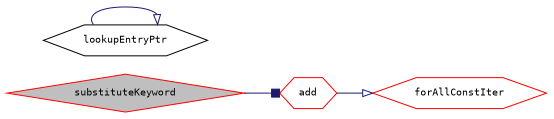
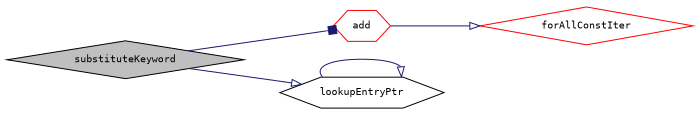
none -> (241, 76)
(125, 93) -> (125, 60)
(460, 93) -> (586, 26)
